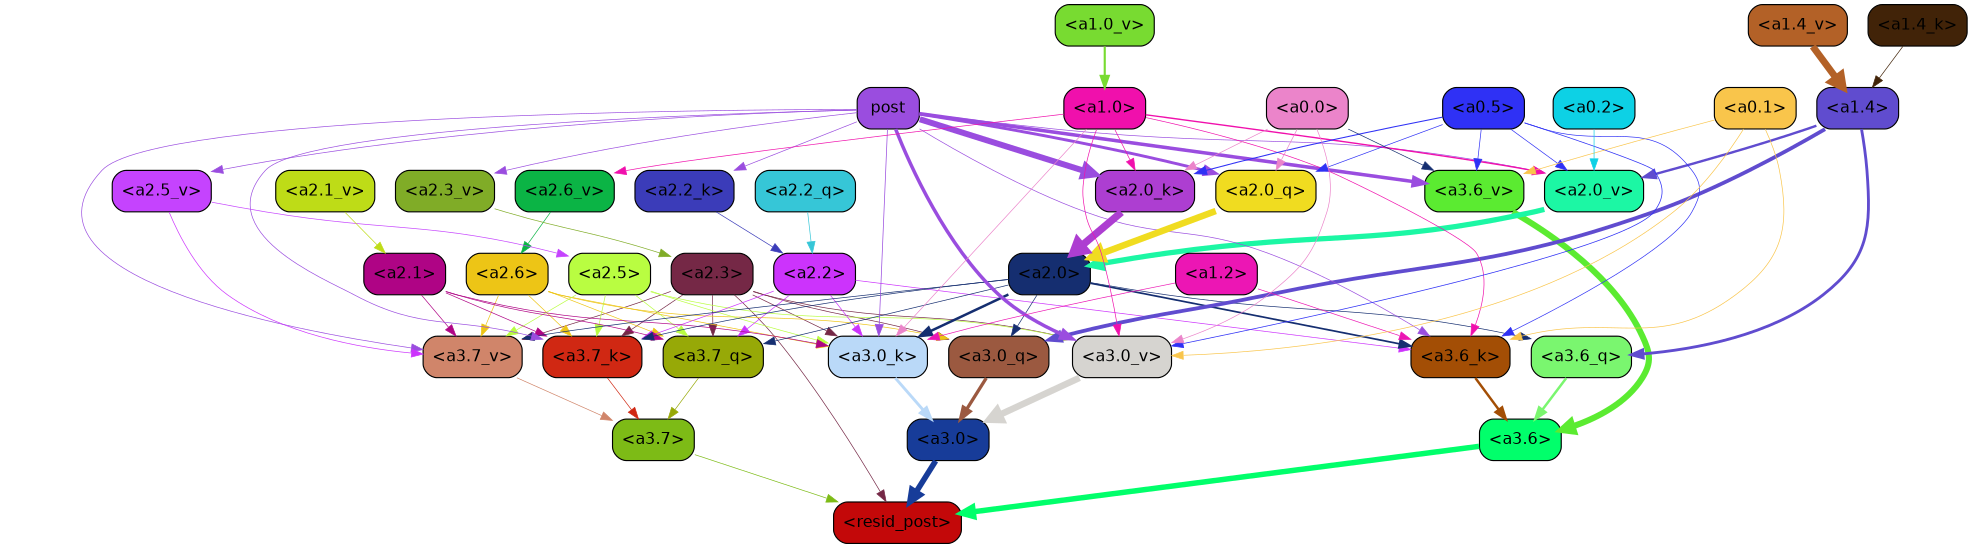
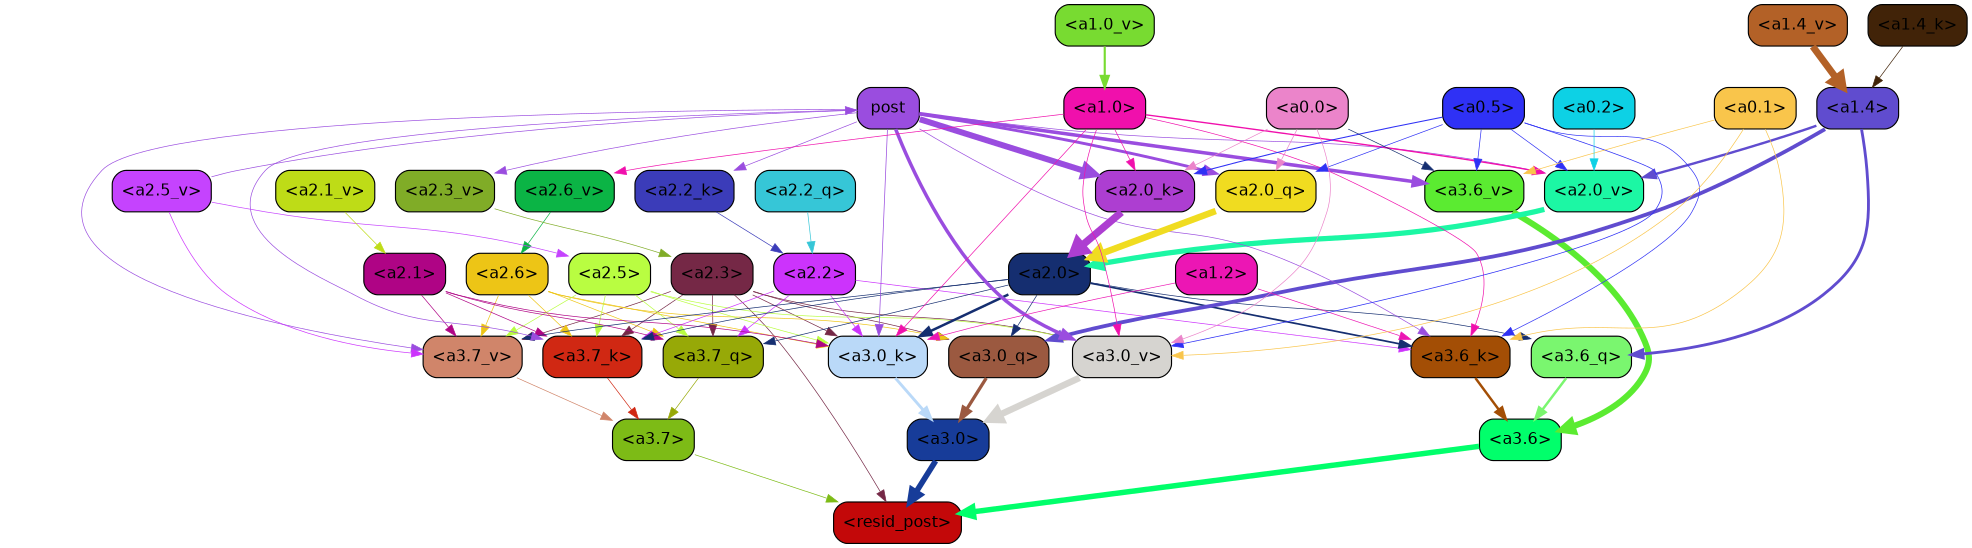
(539, 128) -> (463, 137)
(995, 228) -> (995, 228)
